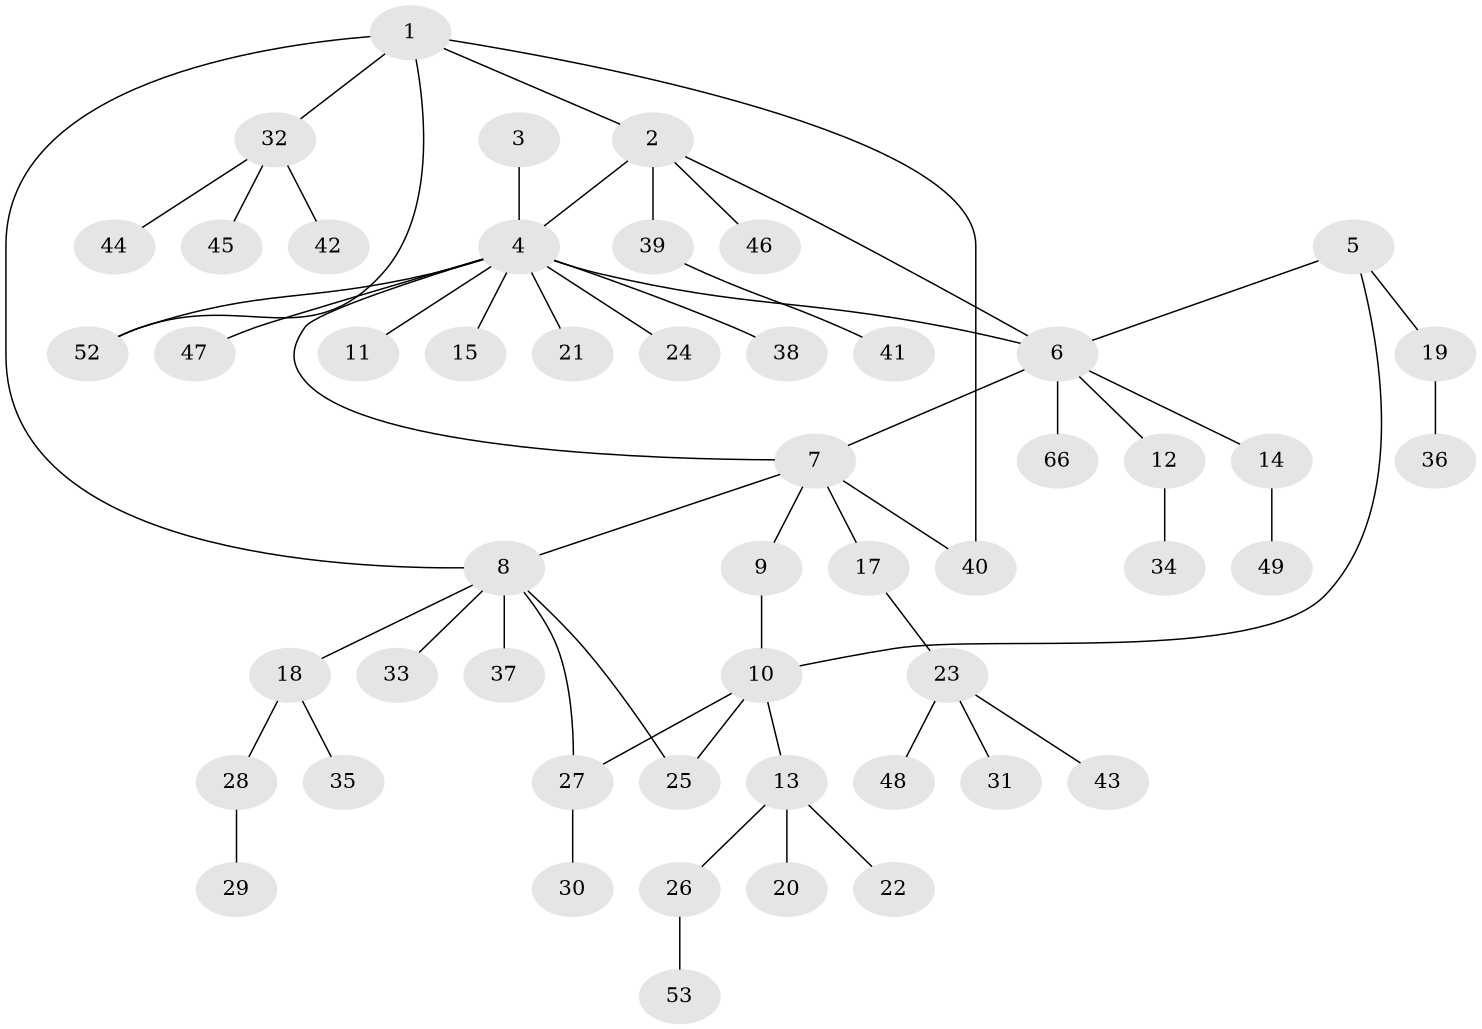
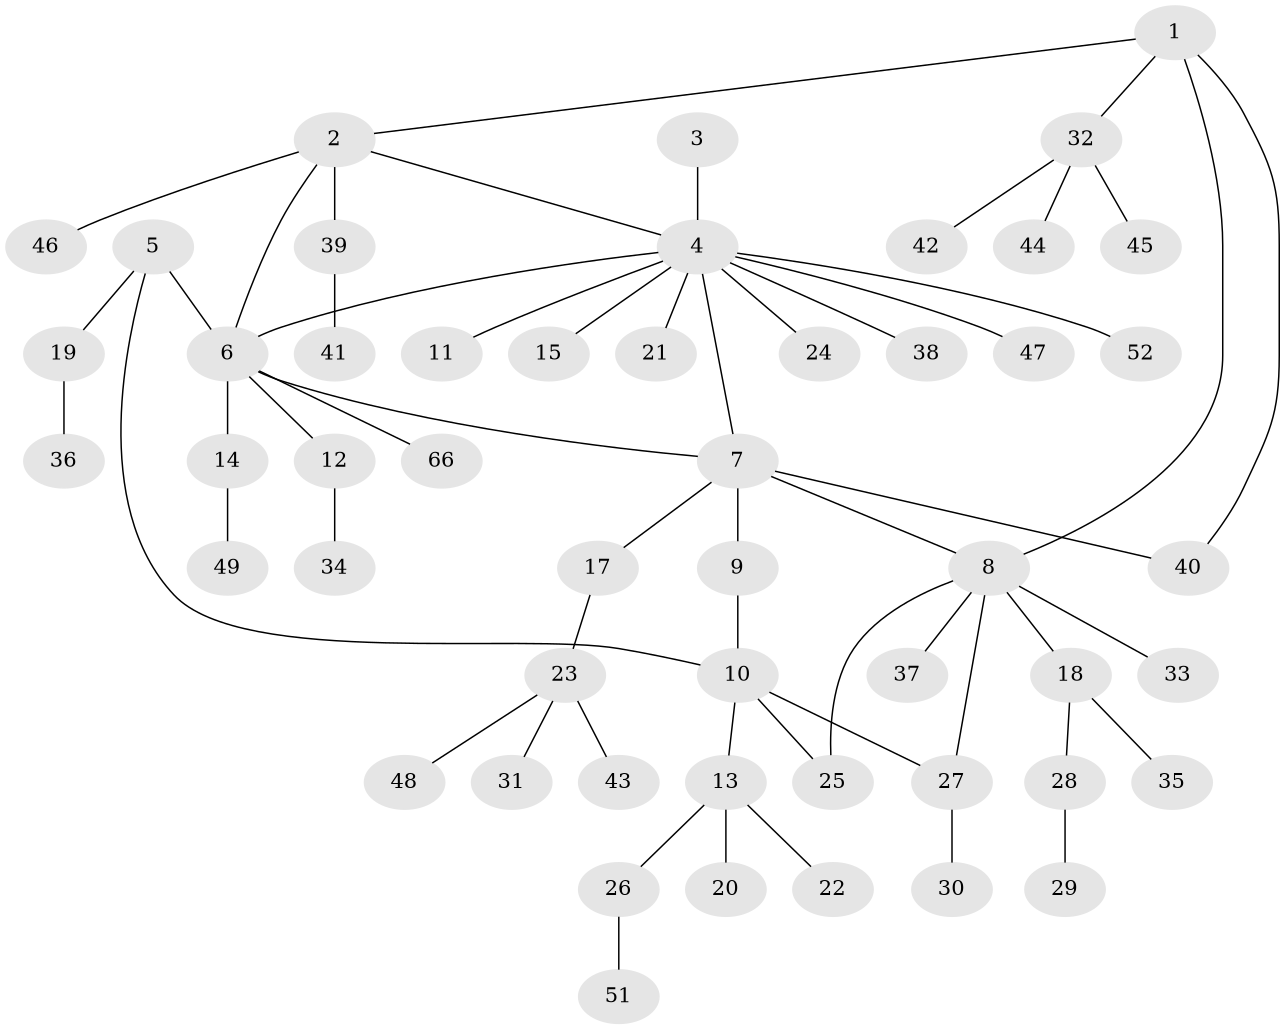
(388, 266) -> none
(680, 997) -> (619, 997)
